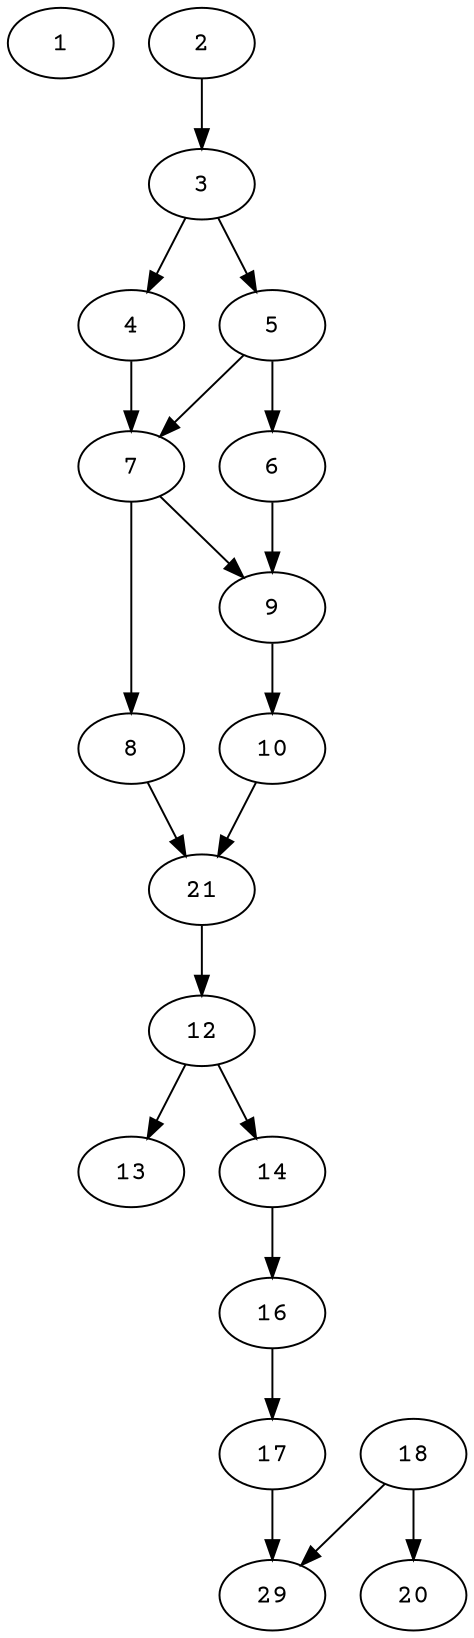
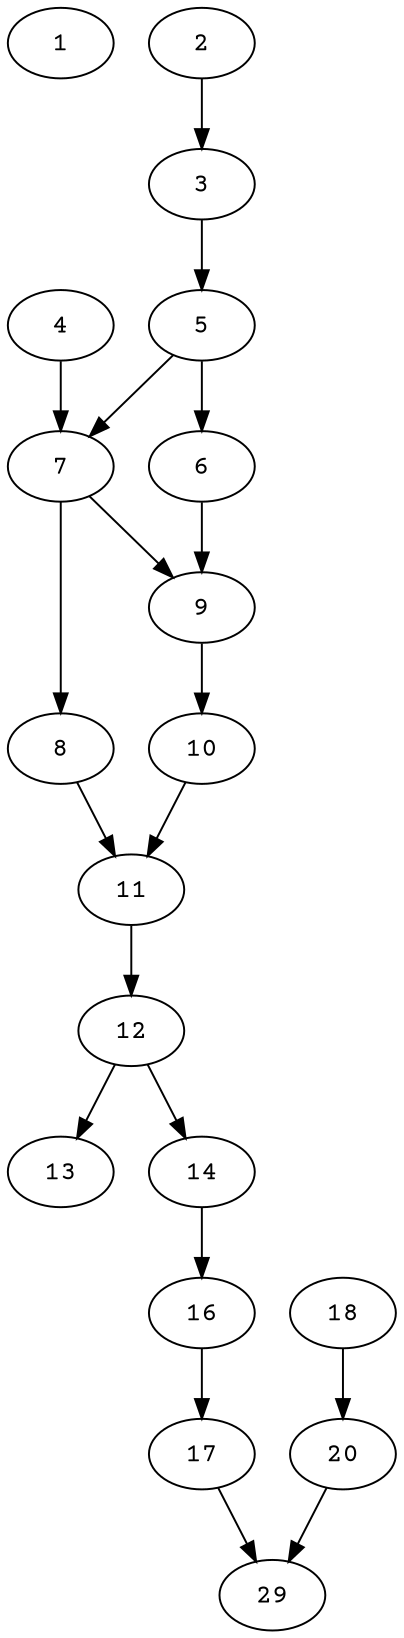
(171, 246) -> none
(202, 890) -> (131, 890)
(350, 1518) -> (312, 1516)
